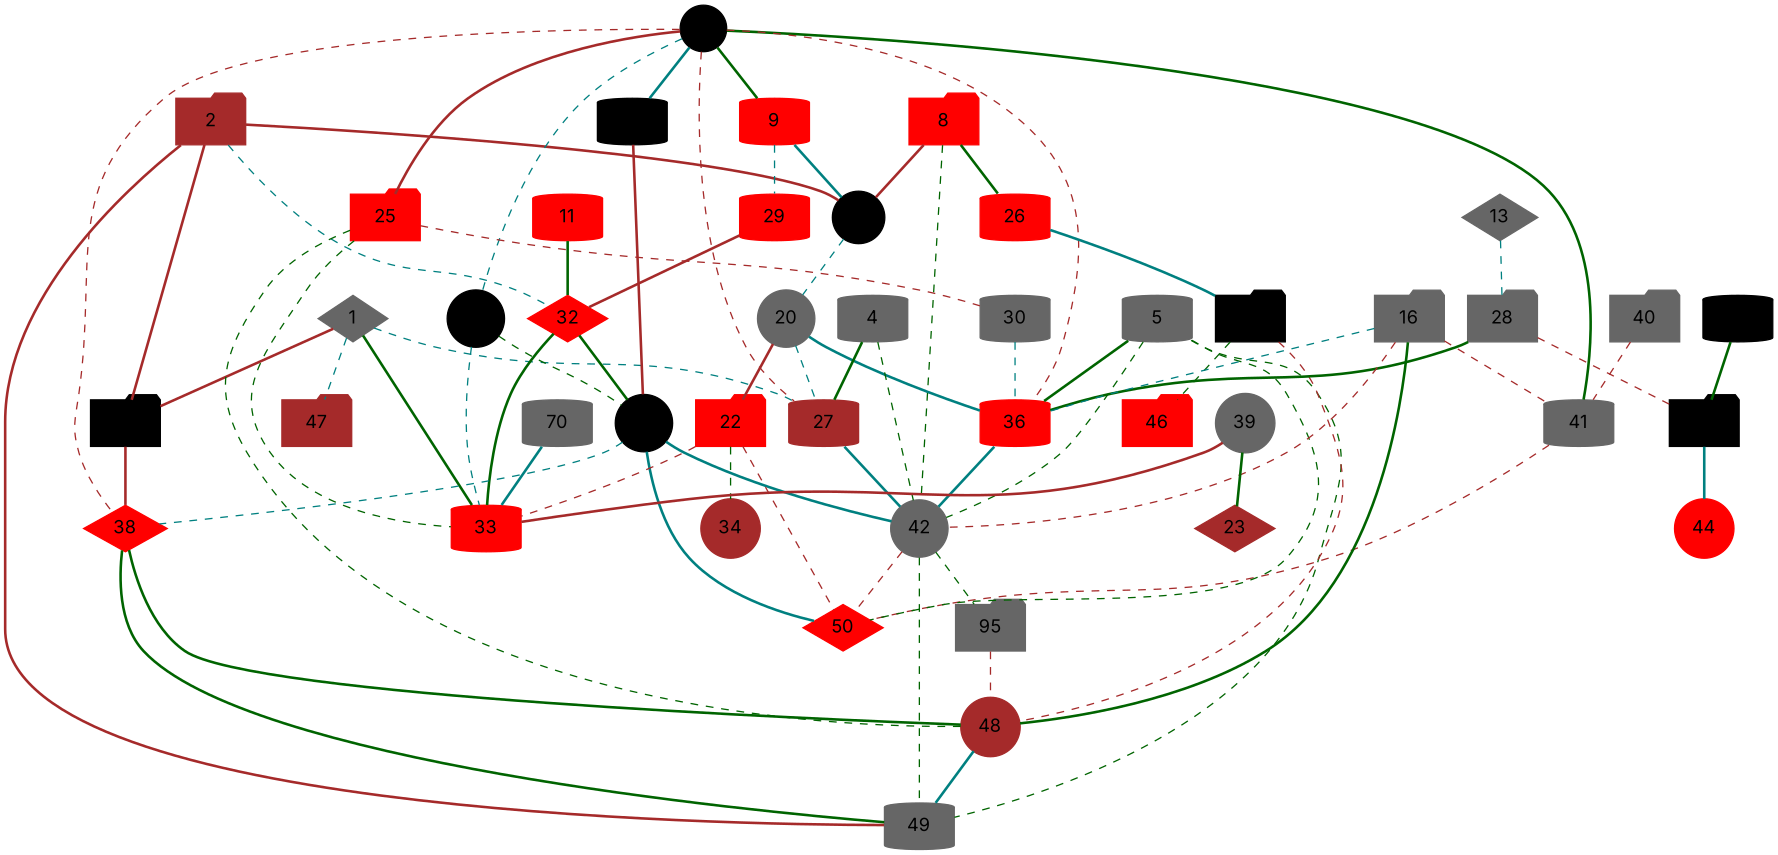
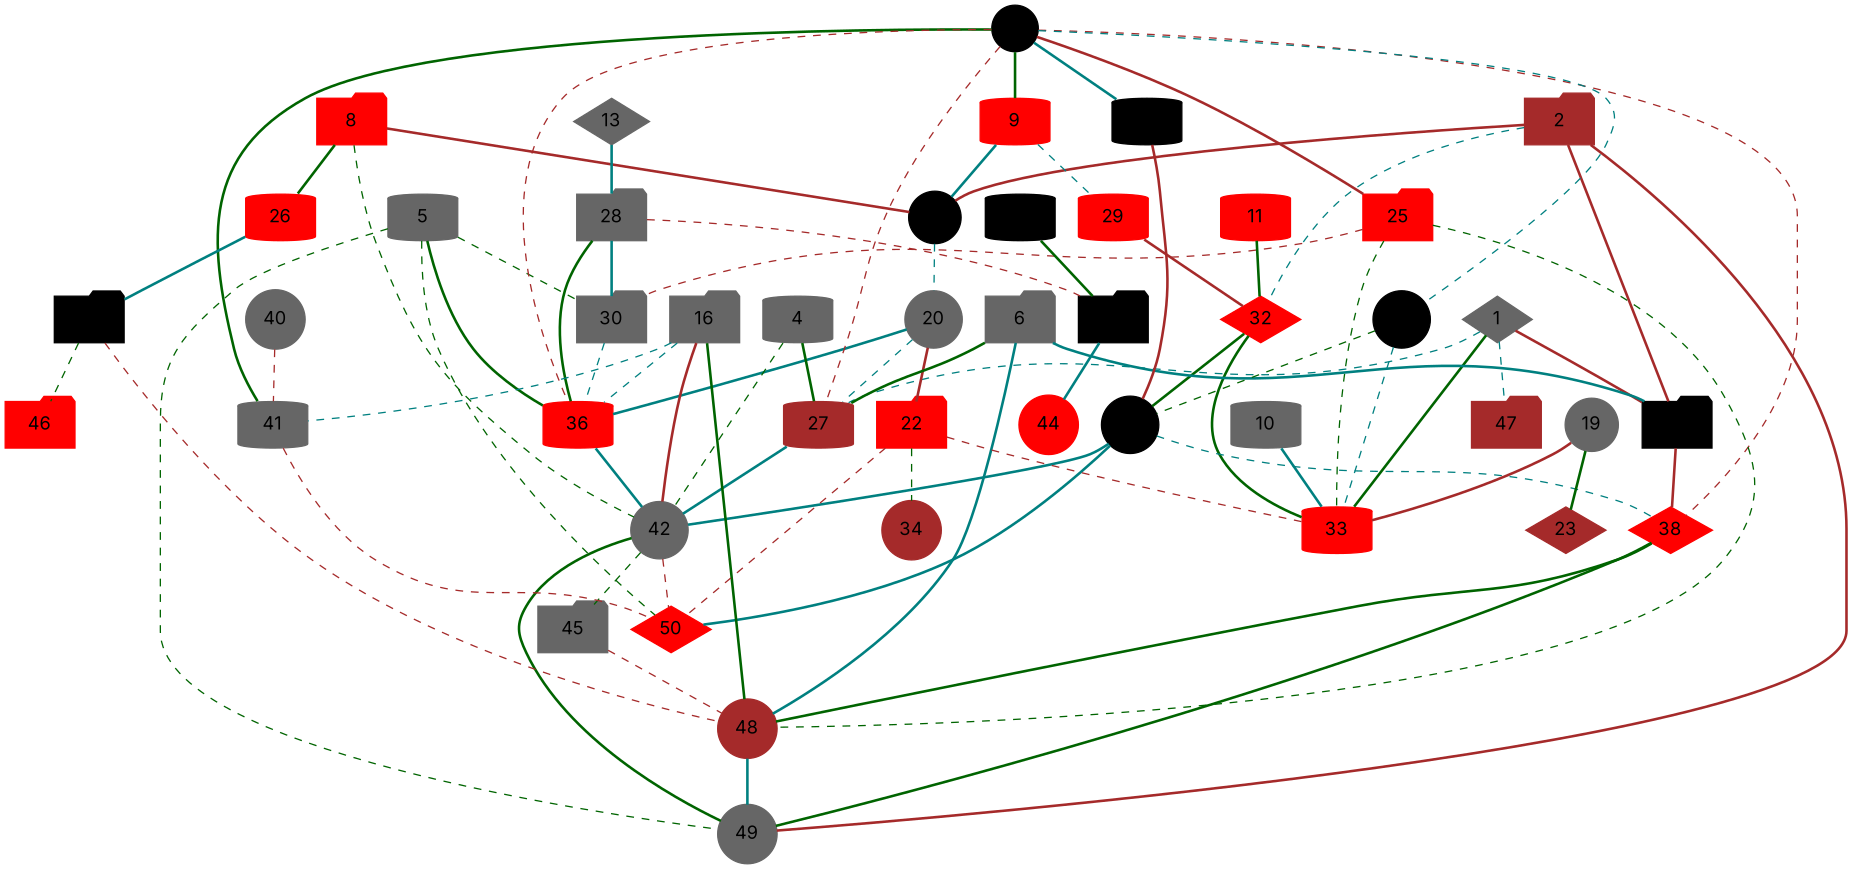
none -> (612, 268)
(1501, 268) -> (612, 173)
(1015, 319) -> (612, 319)
none -> (1020, 319)
(1645, 319) -> (275, 319)
(1495, 371) -> (493, 395)
(557, 423) -> (1266, 425)
(1245, 423) -> (1592, 425)
(1063, 451) -> (517, 268)
(1198, 490) -> (675, 421)
(990, 628) -> (573, 629)
(919, 680) -> (548, 689)
(919, 826) -> (747, 834)
